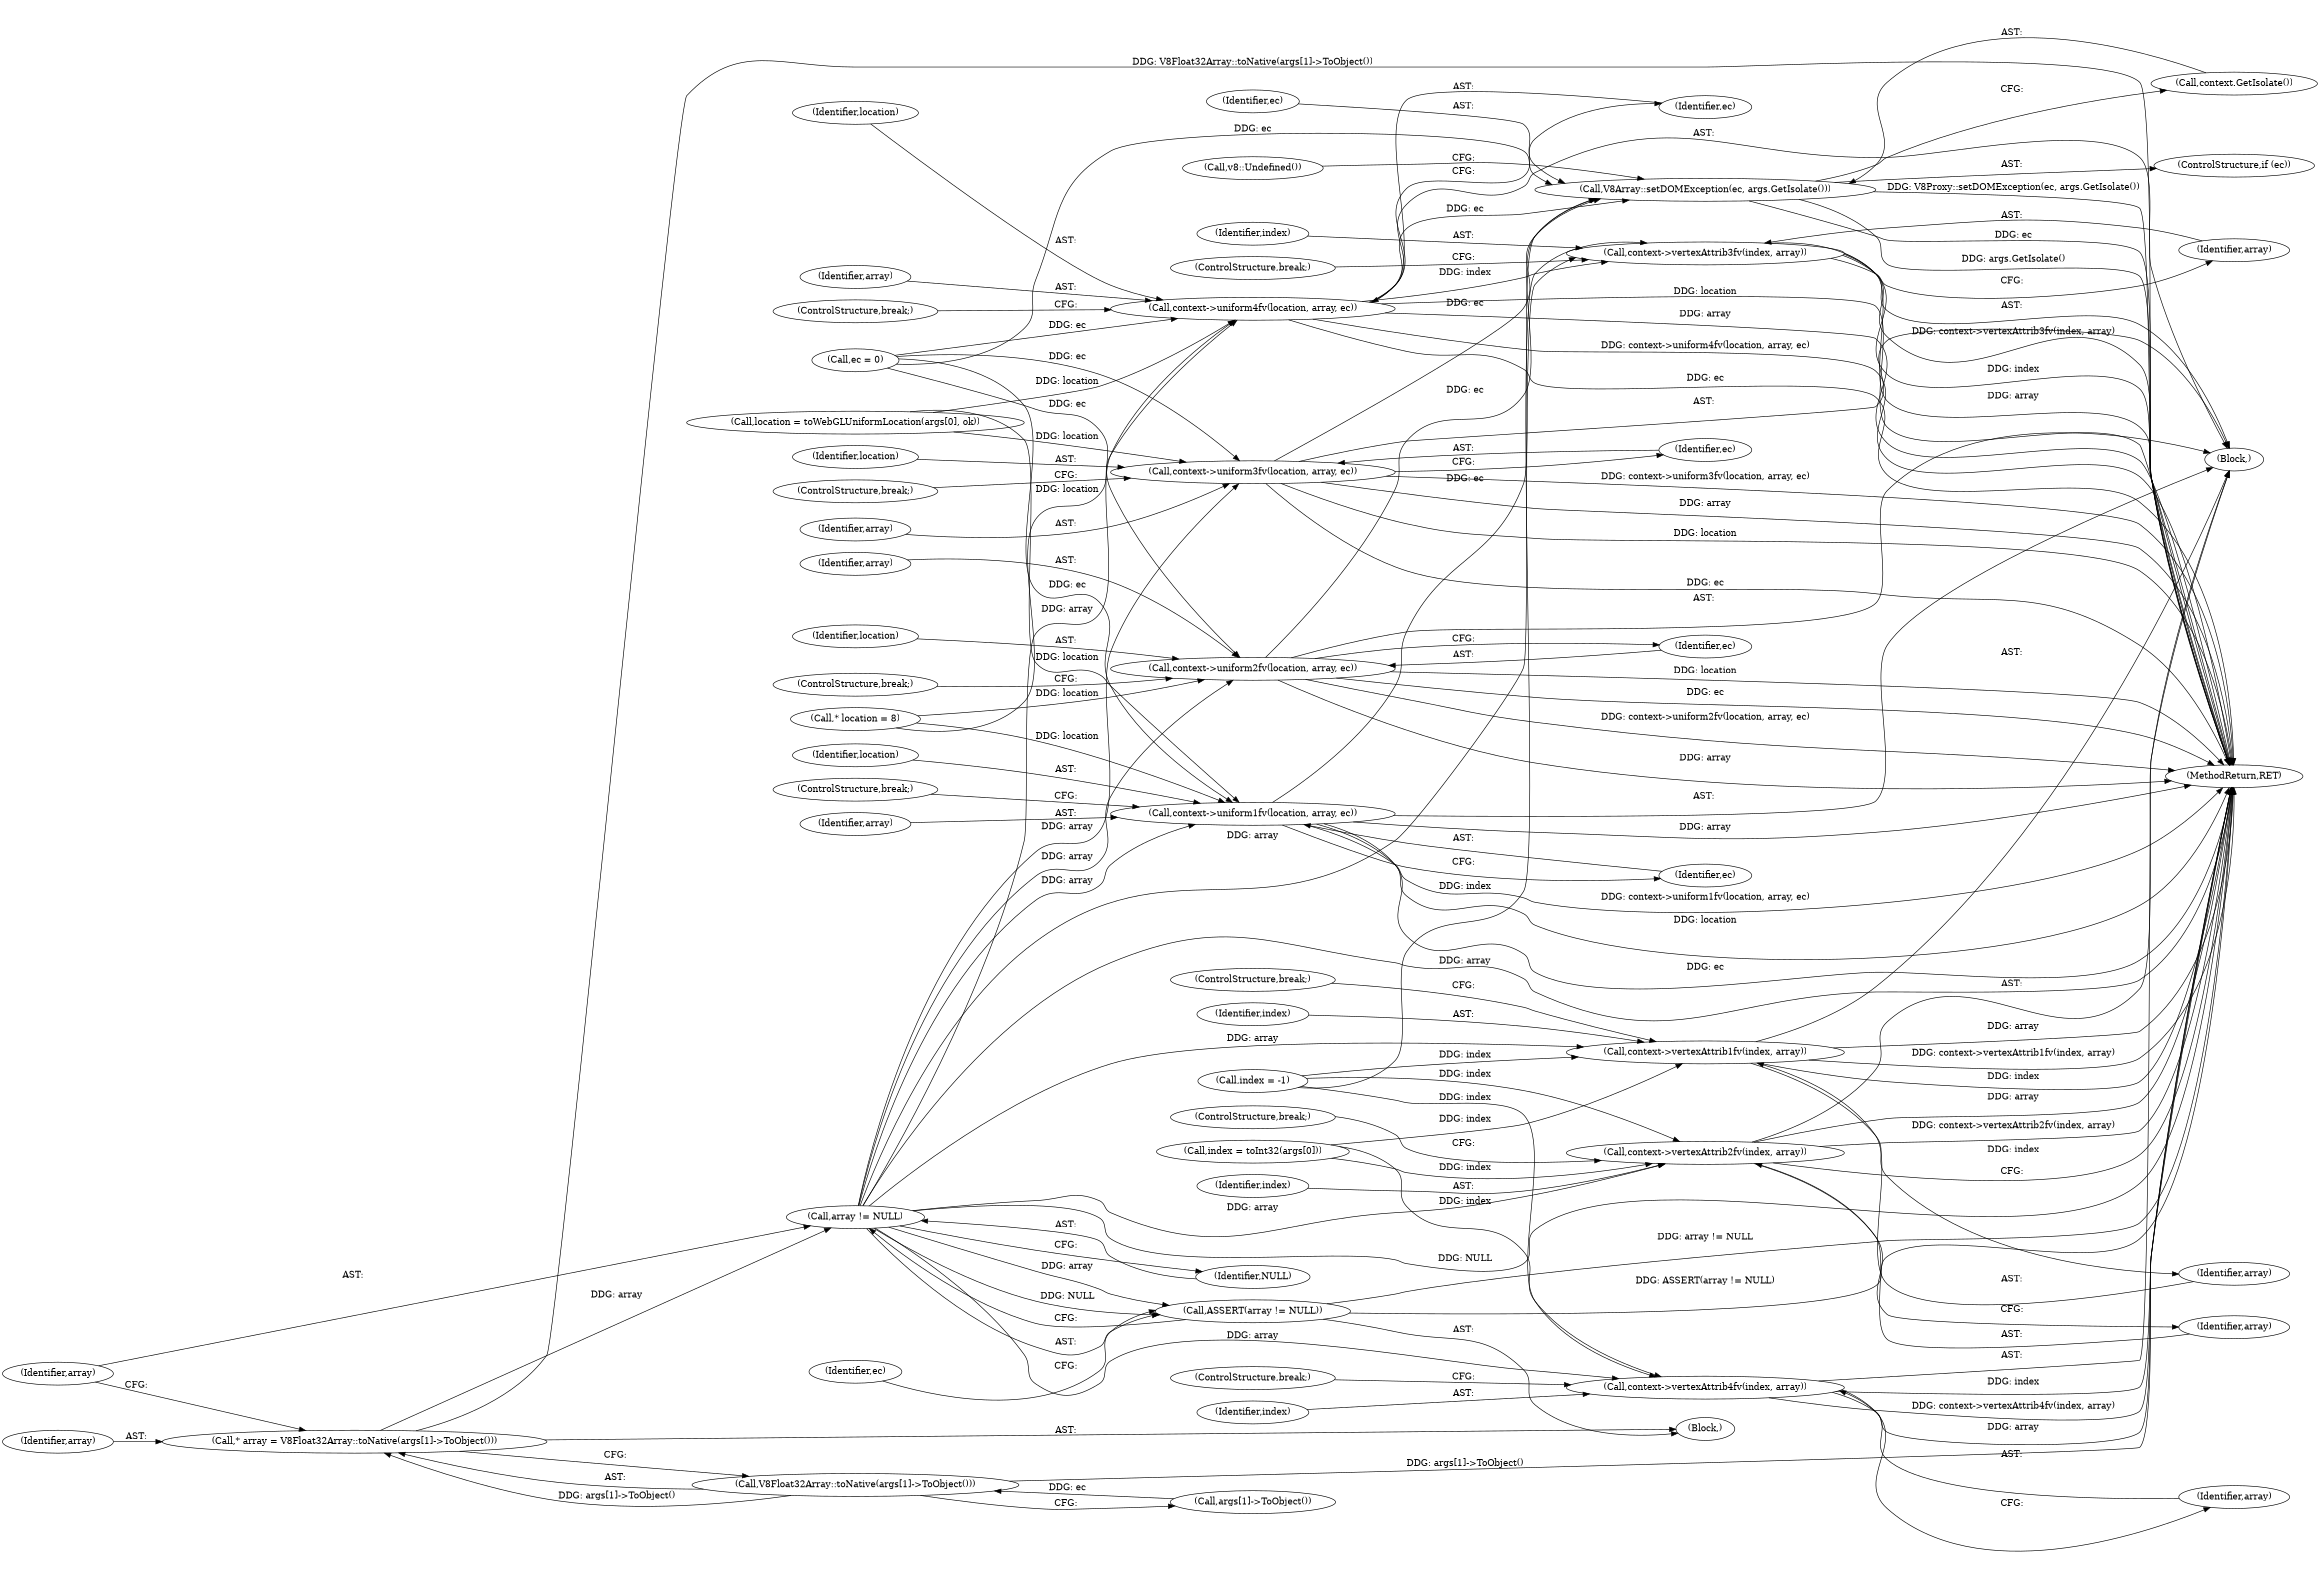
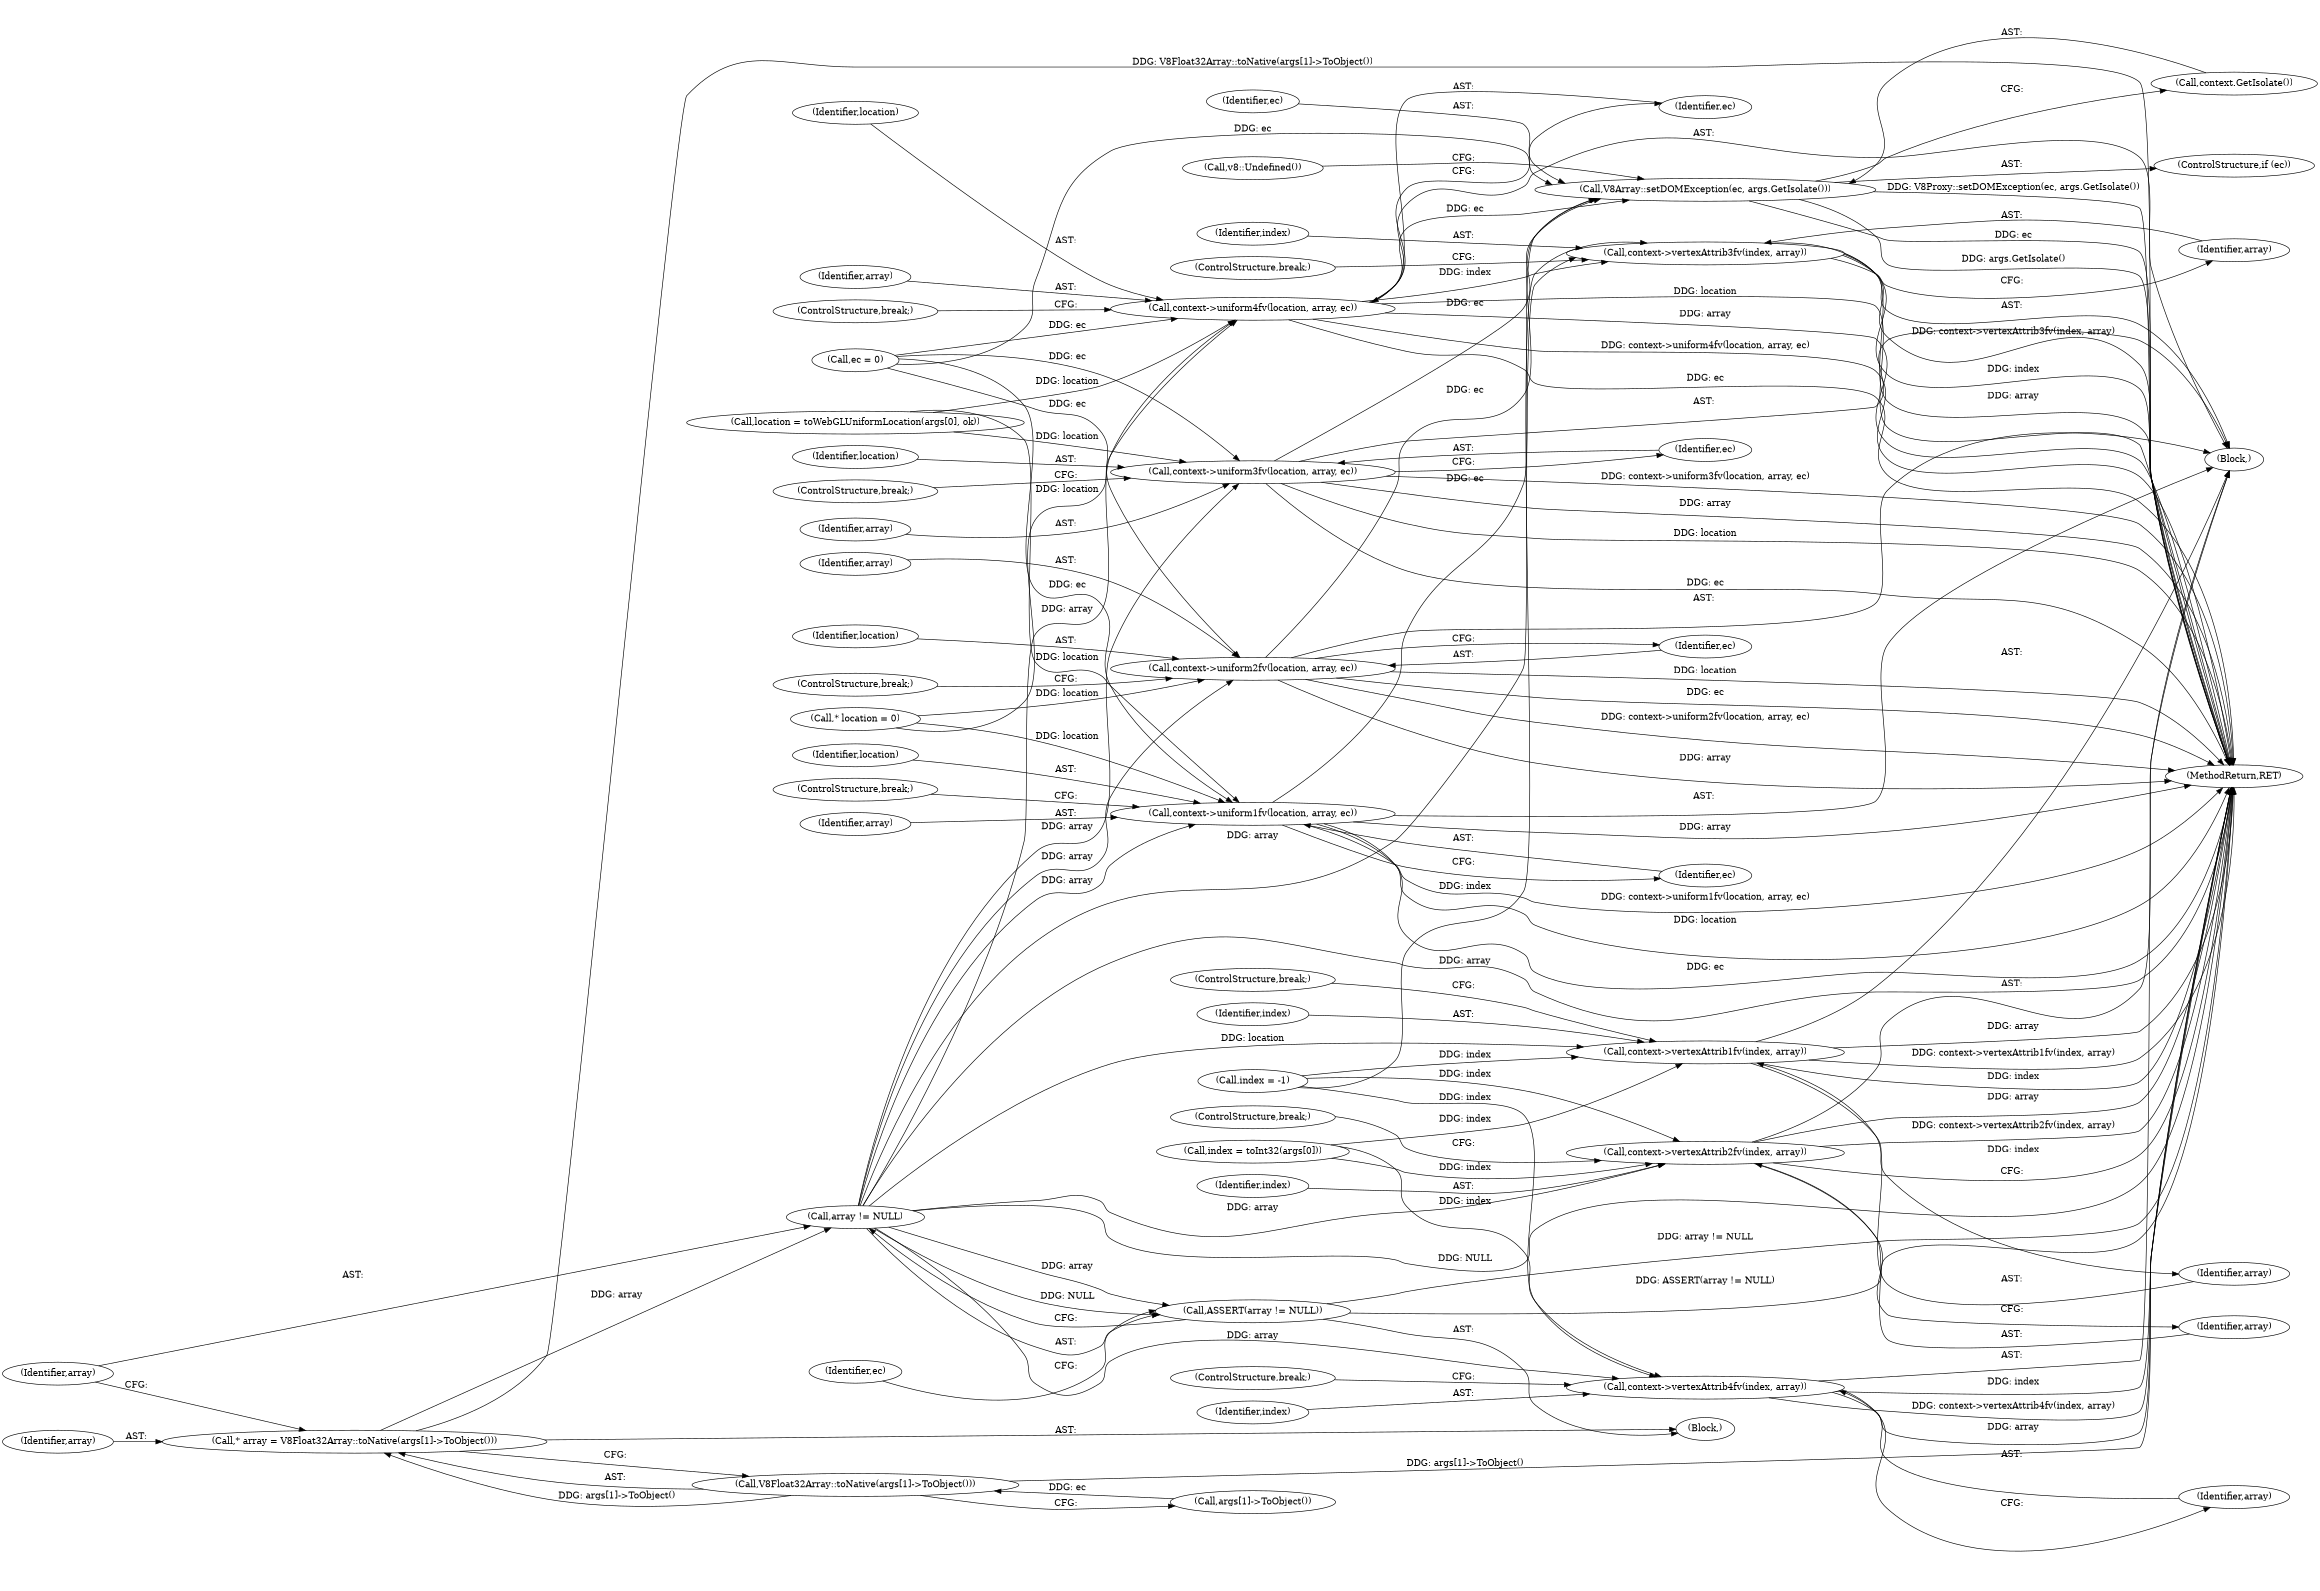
(855, 719) -> (855, 719)
(1253, 1039) -> (1253, 1039)
(1253, 1277) -> none
